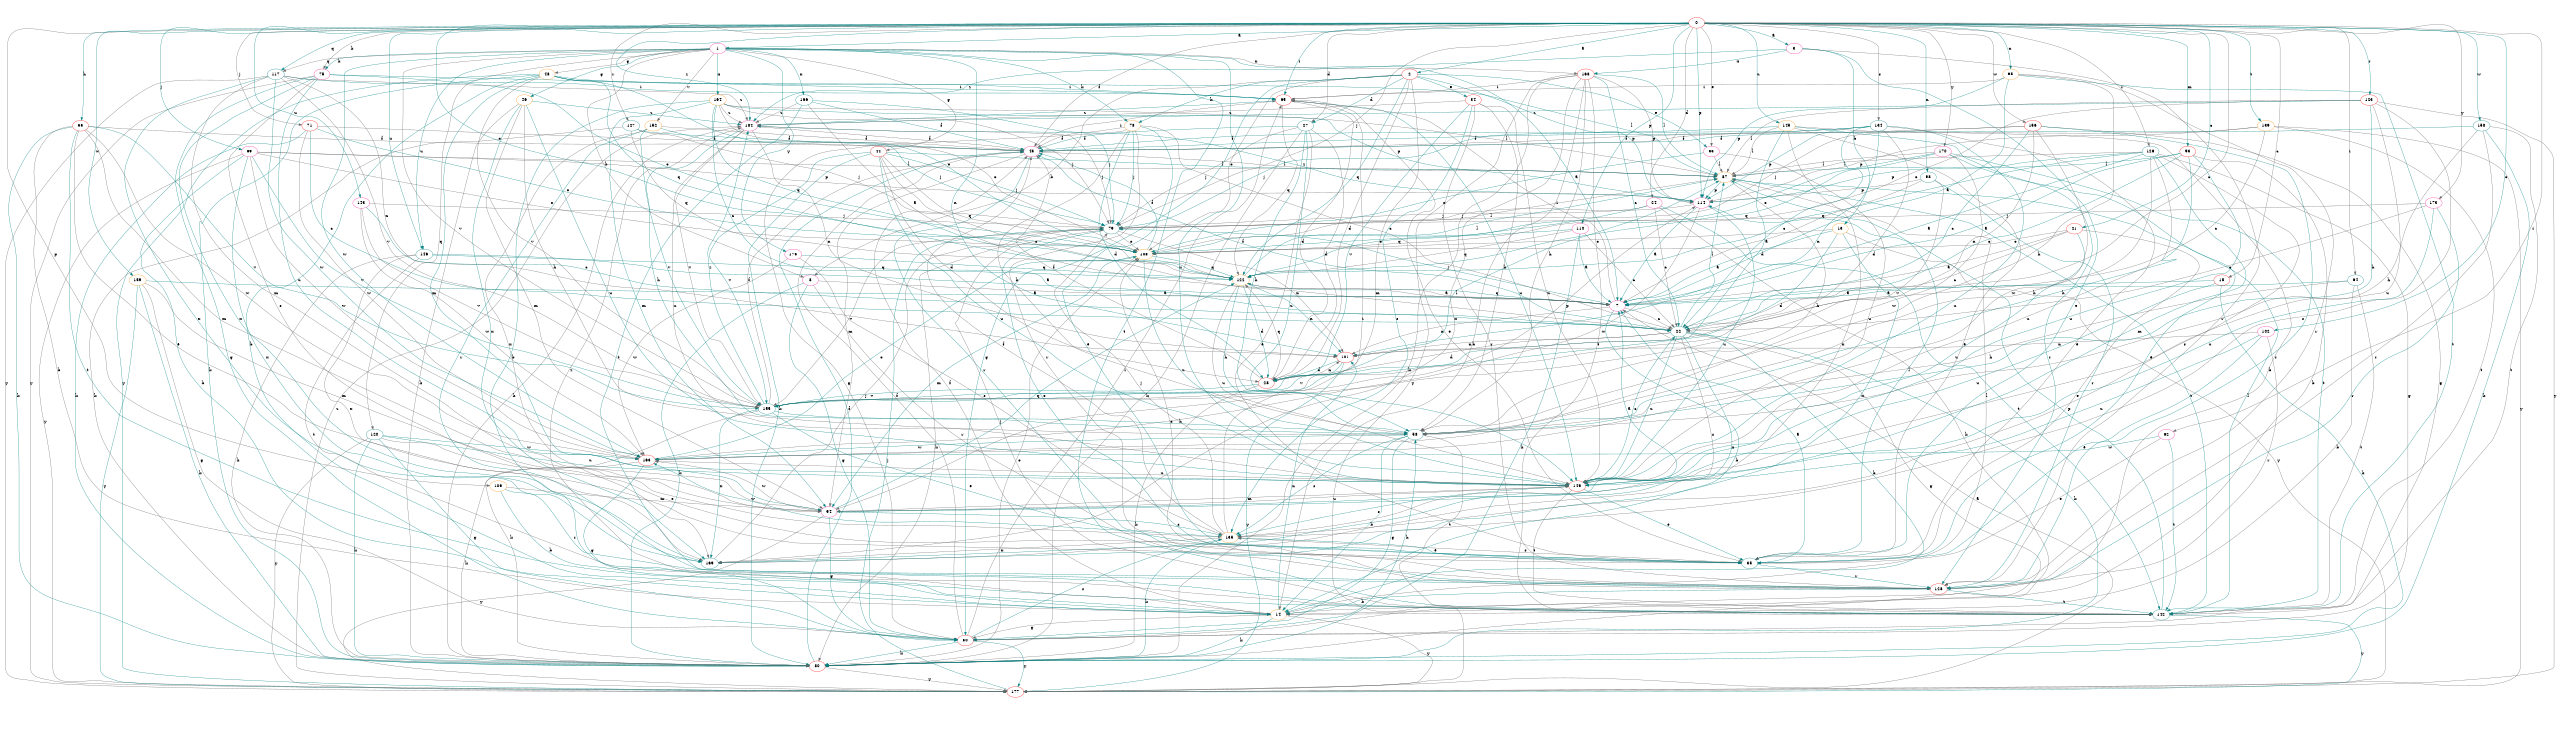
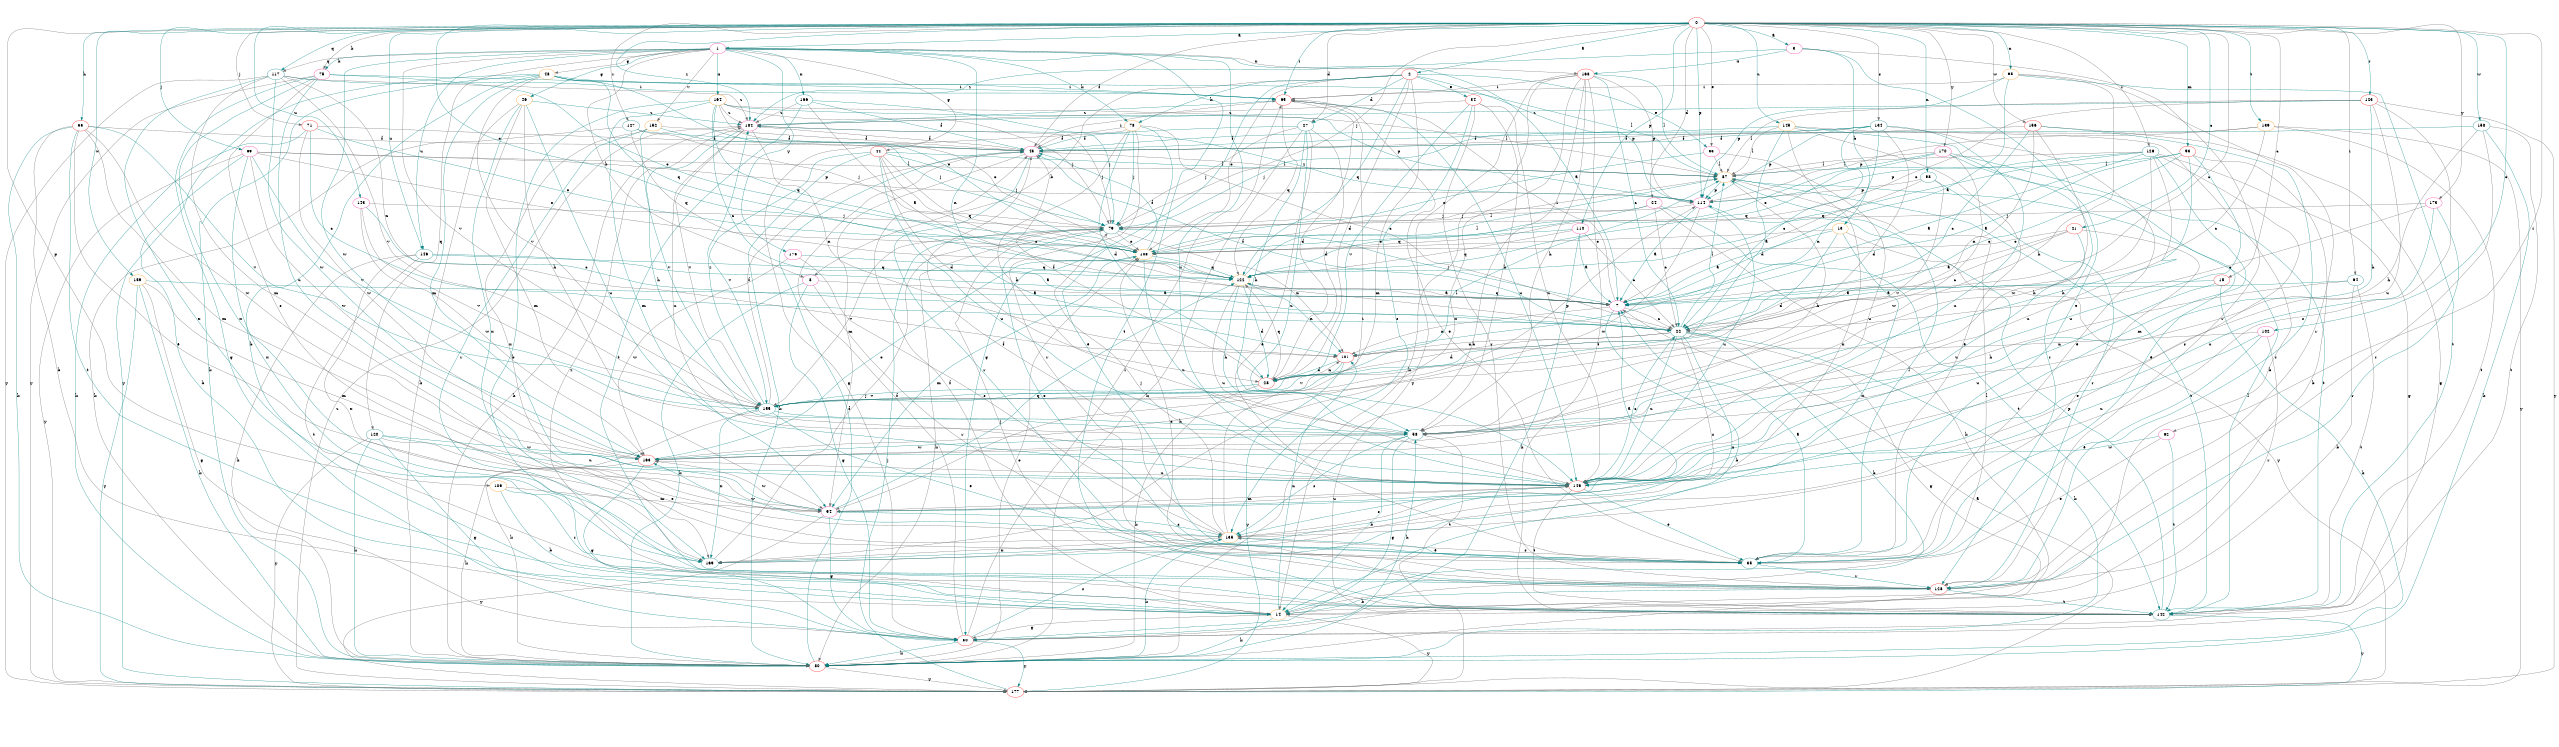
(1606, 218) -> none
